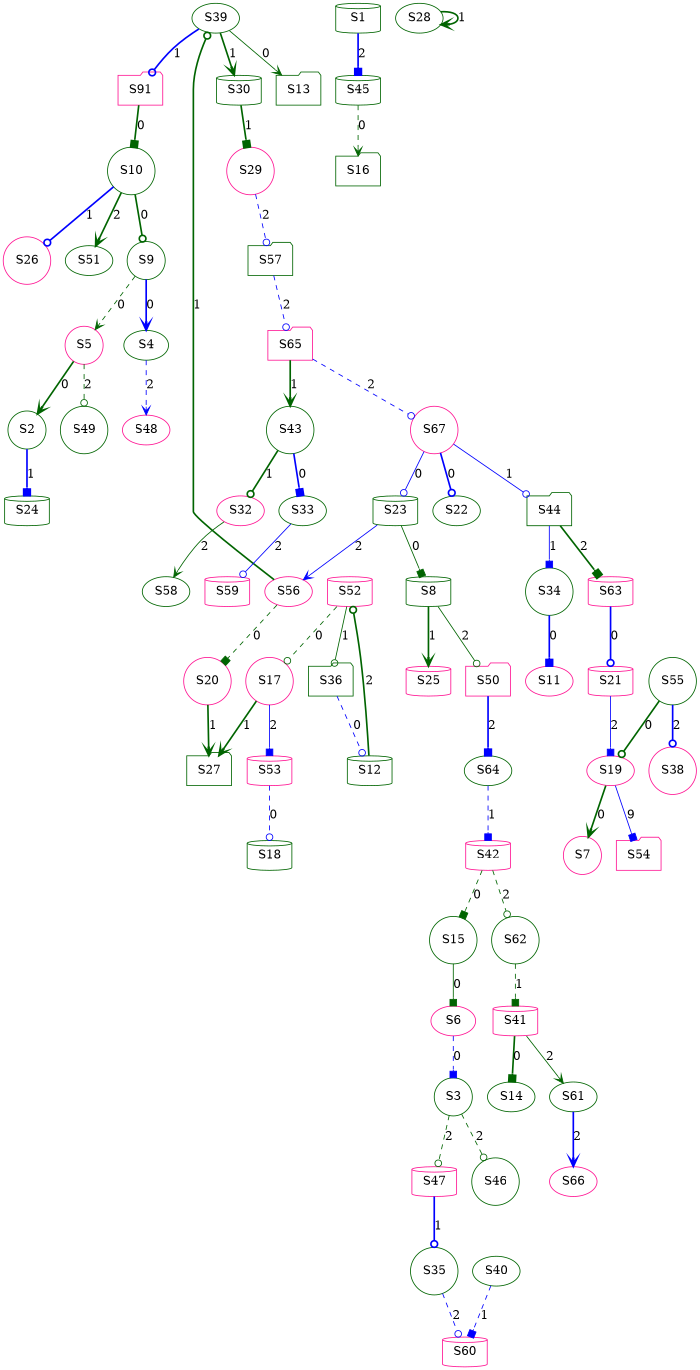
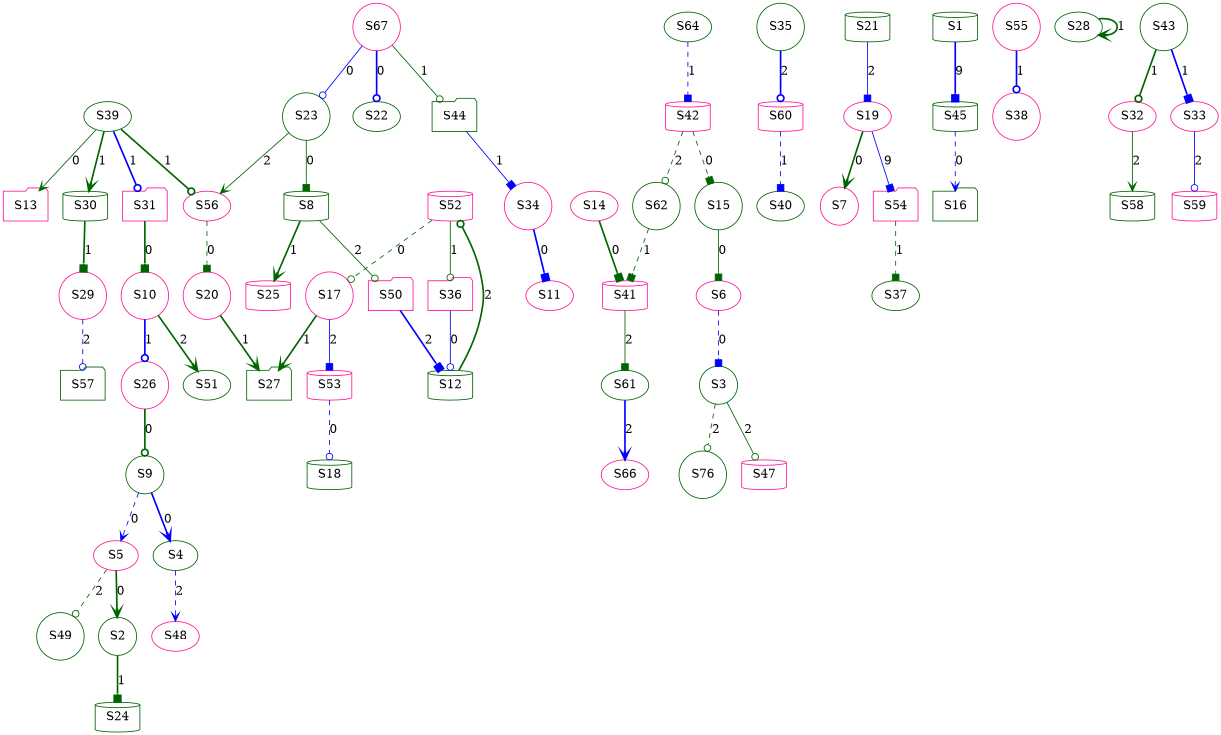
(362, 54) -> (959, 72)
(140, 90) -> (145, 206)
(298, 90) -> (26, 206)
(358, 126) -> (955, 157)
(131, 171) -> (145, 296)
(139, 215) -> (145, 429)
none -> (896, 296)
(118, 300) -> (131, 513)
(193, 327) -> (155, 159)
(84, 345) -> (116, 556)
(290, 345) -> none
(27, 468) -> (118, 674)
(488, 468) -> (415, 71)
(303, 475) -> (1185, 72)
(303, 511) -> (1194, 117)
(395, 511) -> (306, 117)
(344, 550) -> (258, 160)
(166, 592) -> (1132, 206)
(549, 592) -> (528, 206)
(611, 592) -> none
(331, 681) -> (450, 296)
(611, 681) -> (868, 27)
(673, 681) -> (1017, 27)
(488, 722) -> (418, 337)
(349, 723) -> (450, 337)
(642, 726) -> none
(677, 726) -> (1021, 72)
(514, 1055) -> (608, 247)
(542, 1056) -> (625, 336)
(511, 1097) -> (594, 206)
(444, 1137) -> (740, 428)
(496, 1182) -> (703, 475)
(434, 1219) -> none
(482, 1307) -> (781, 157)
(450, 1312) -> (781, 73)
